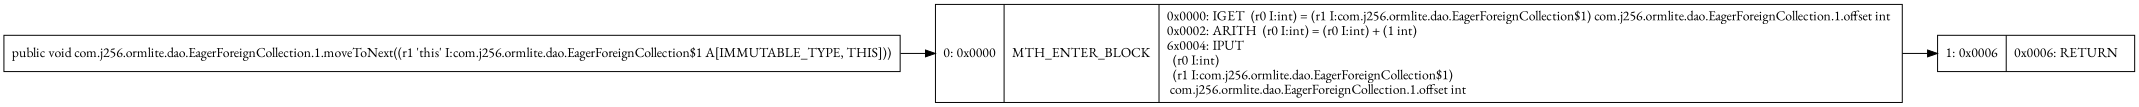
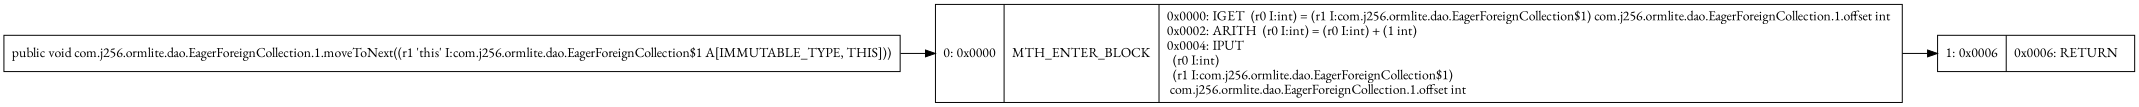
(1209, 46) -> (1209, 46)
